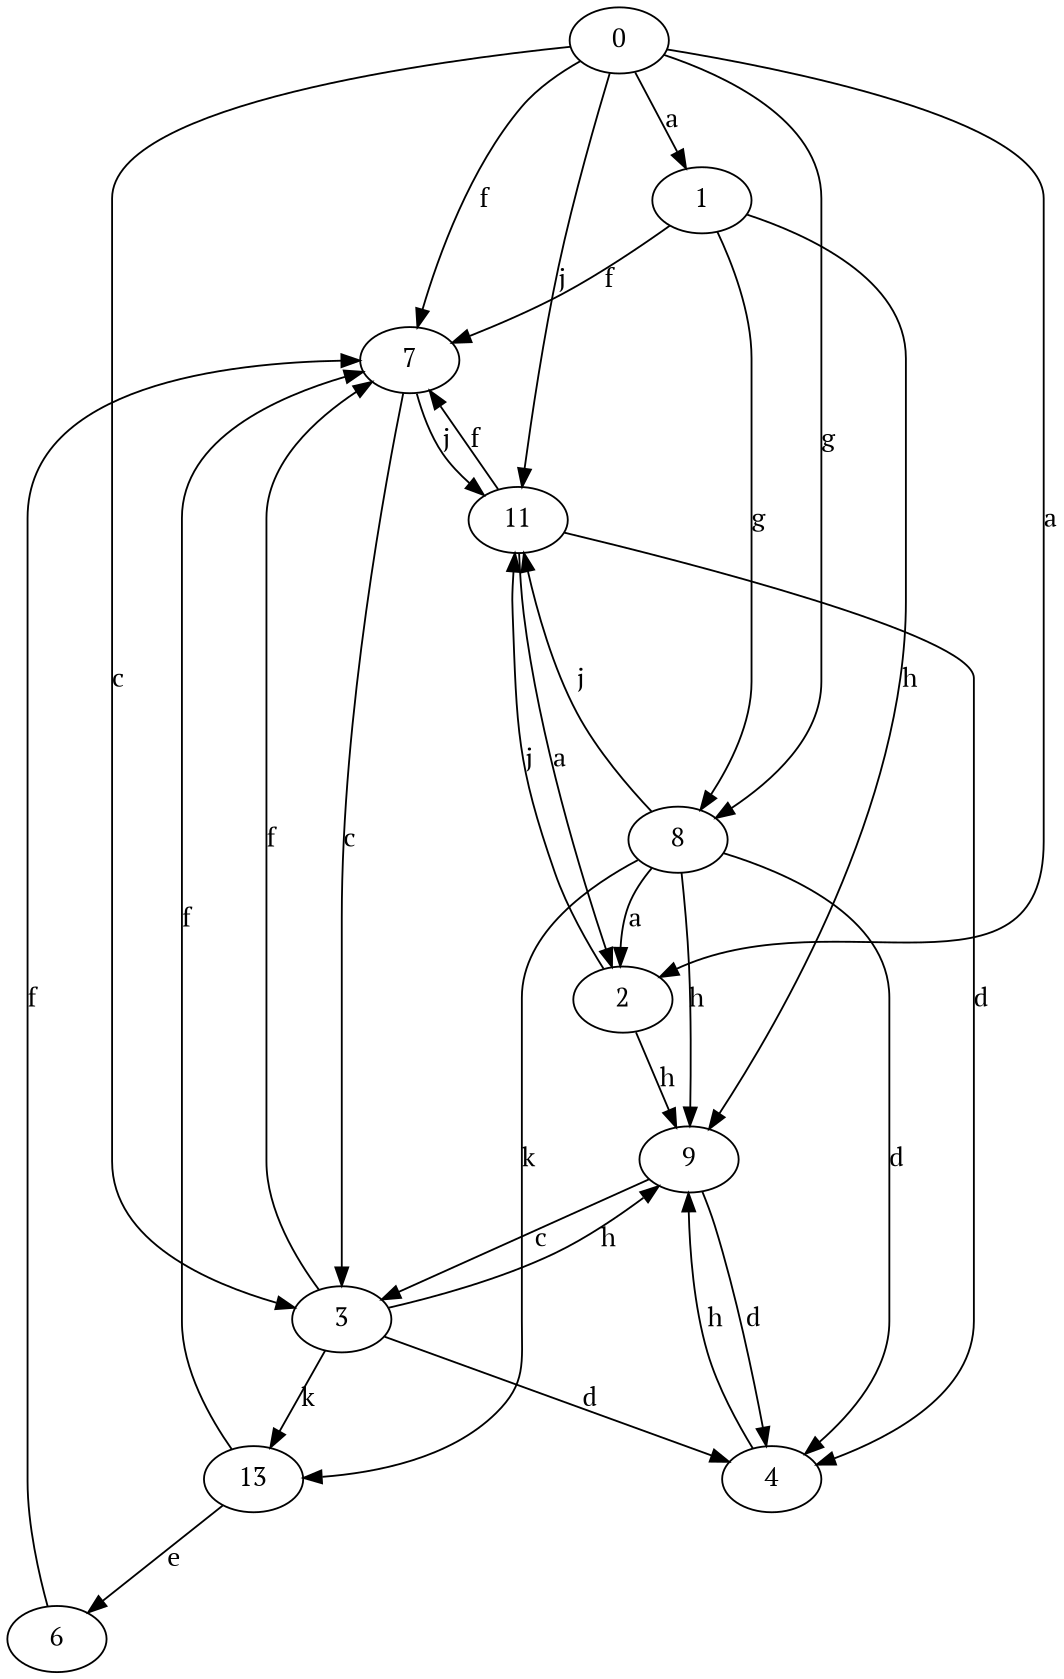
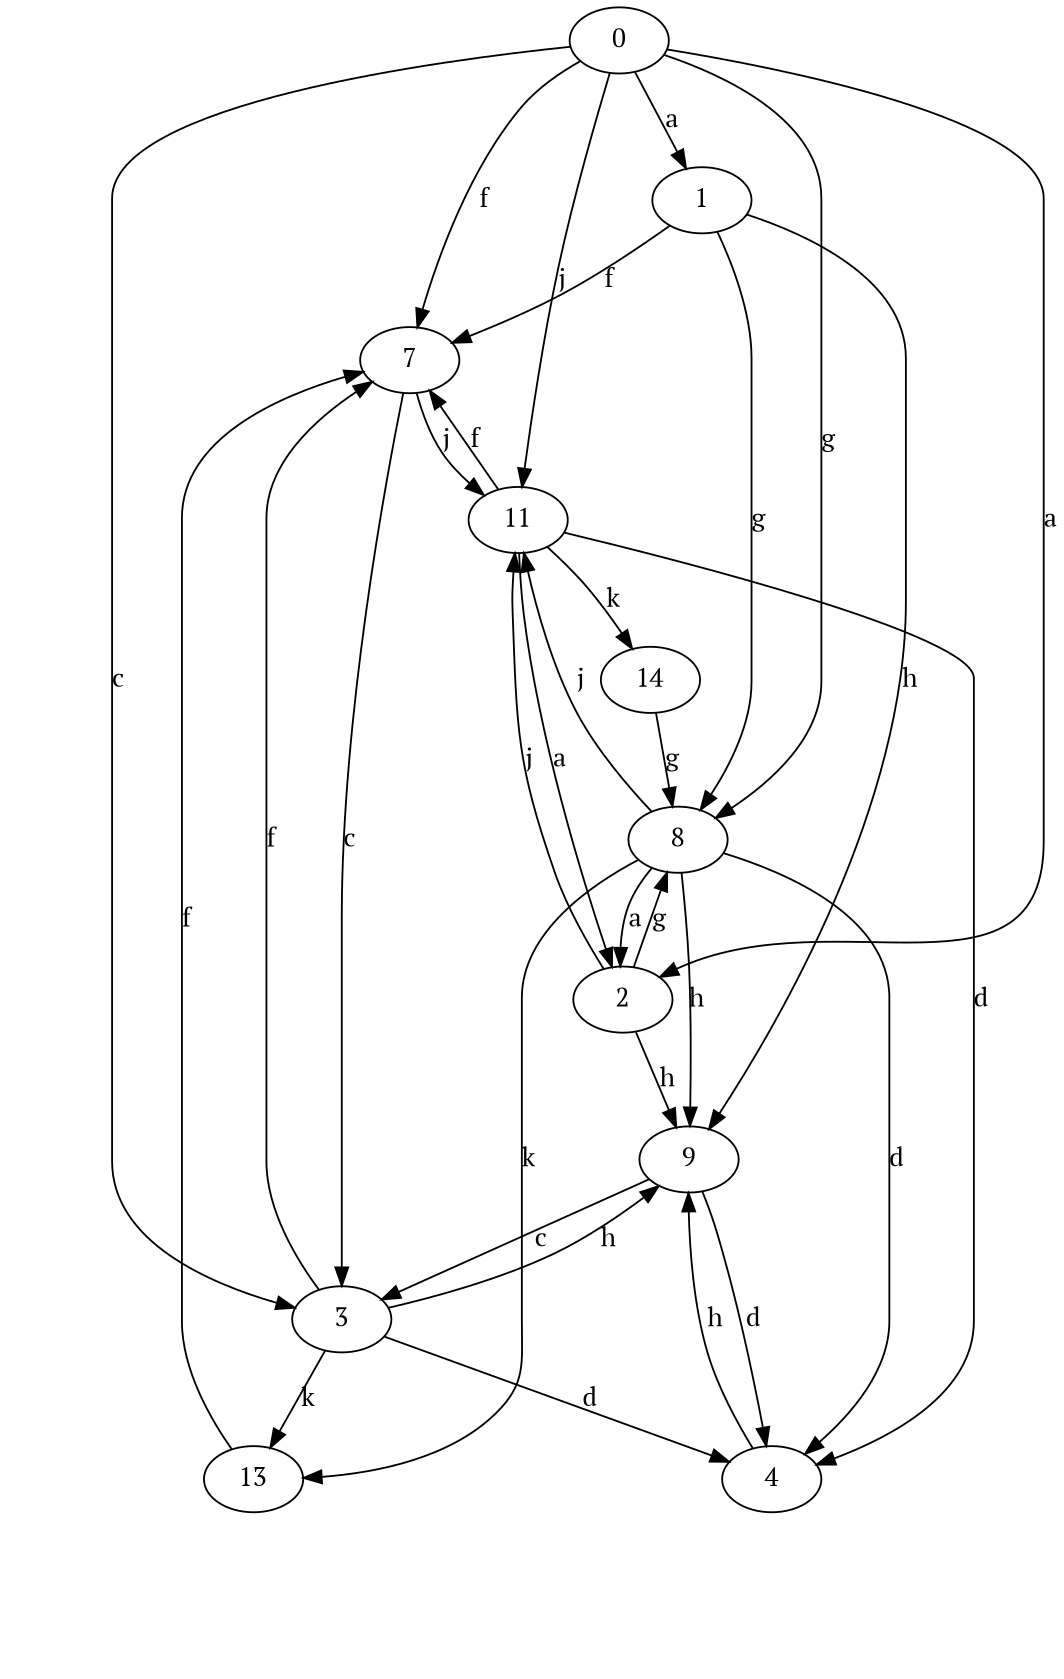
none -> (650, 680)
none -> (647, 929)
(57, 1639) -> none
